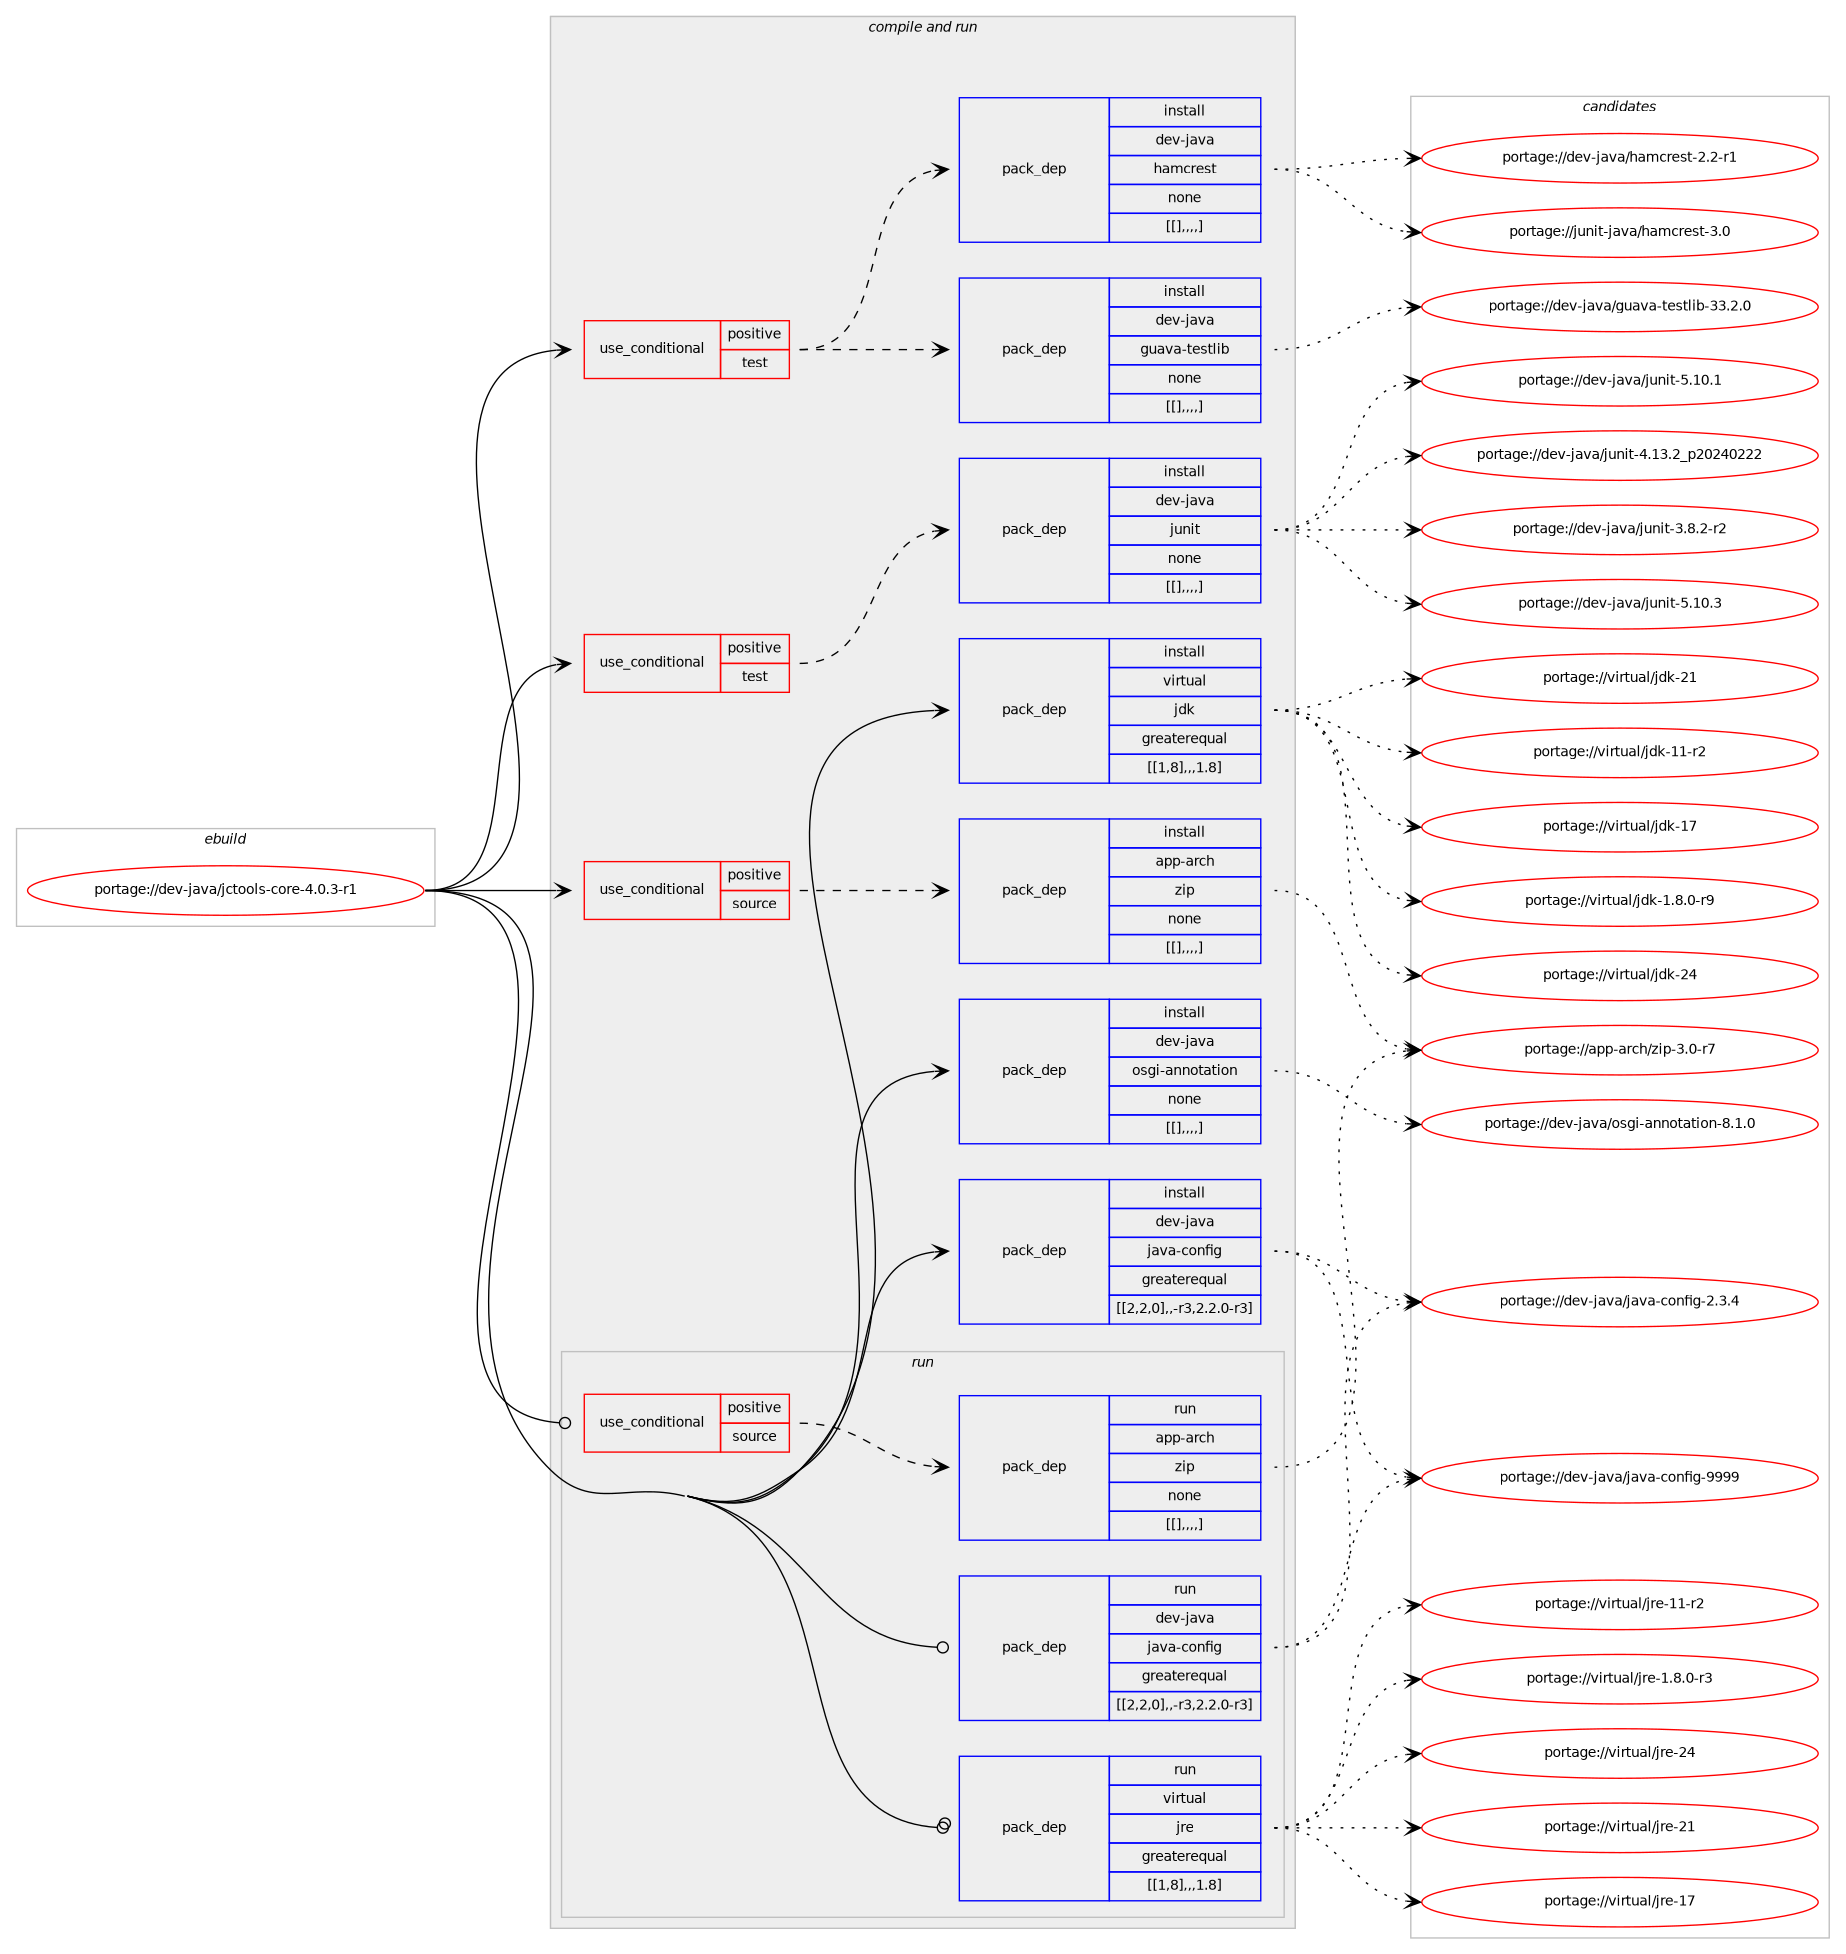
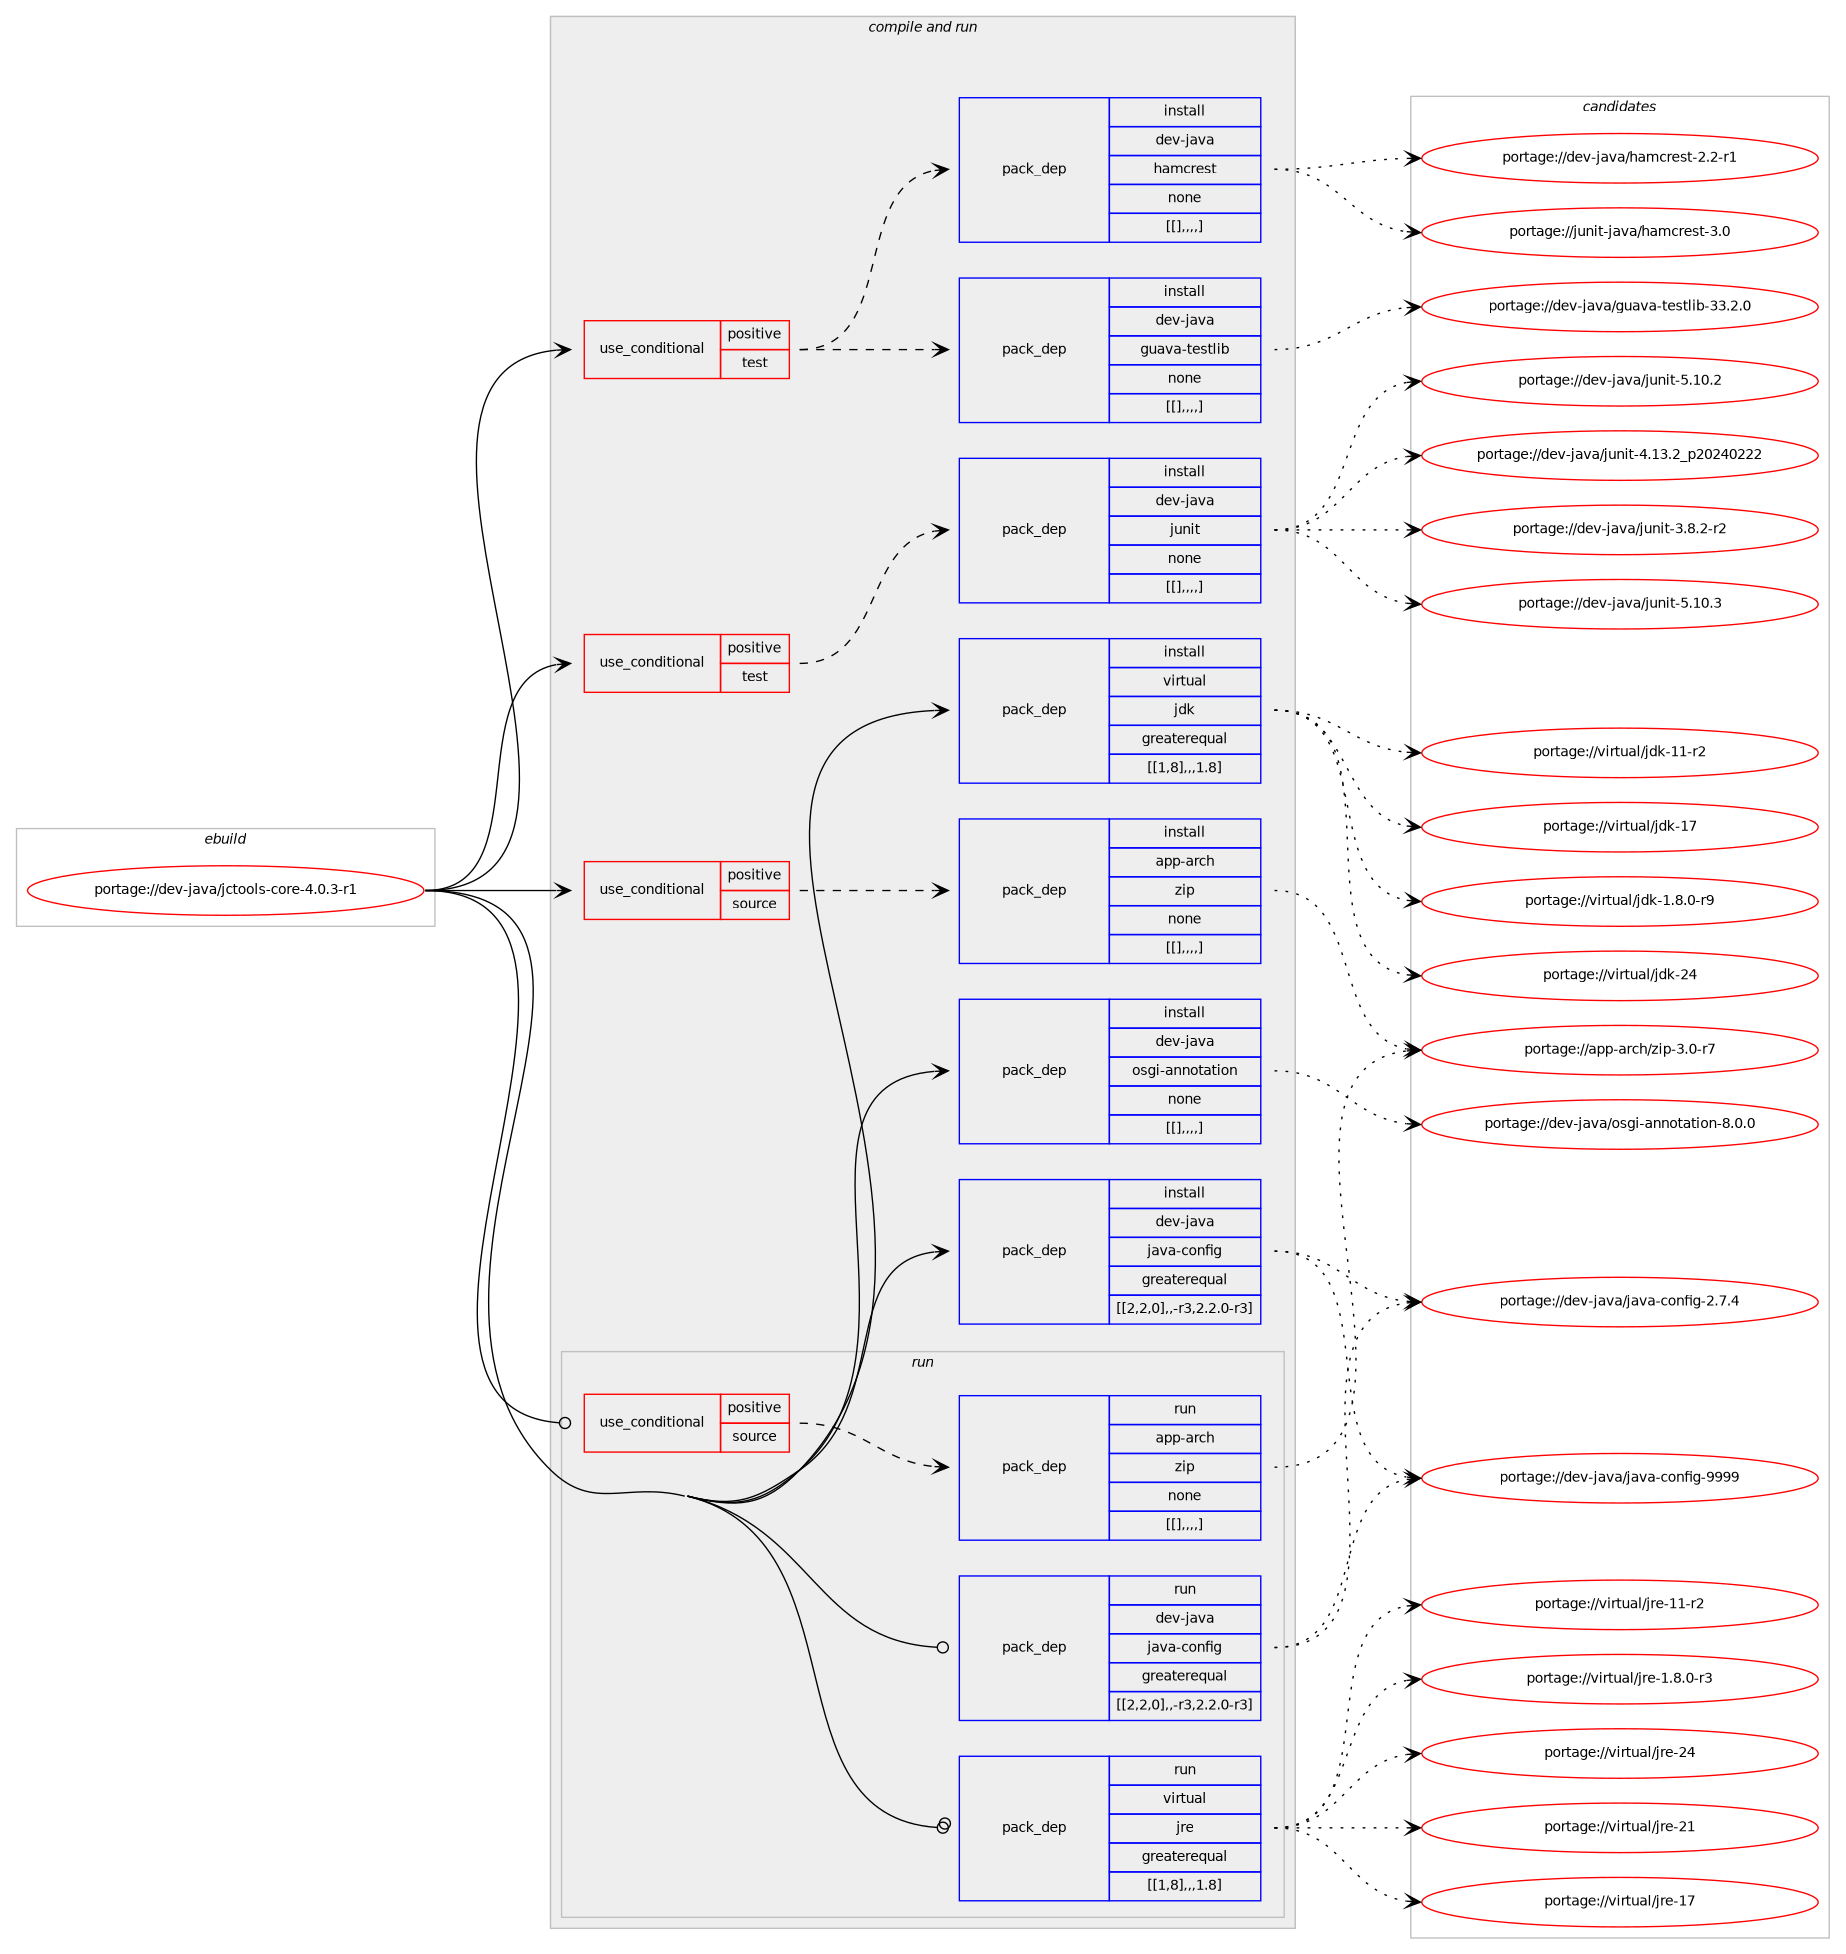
(1620, 381) -> (1620, 381)
(1620, 679) -> none
(1620, 1125) -> (1620, 1125)
(1620, 1302) -> (1620, 1302)
